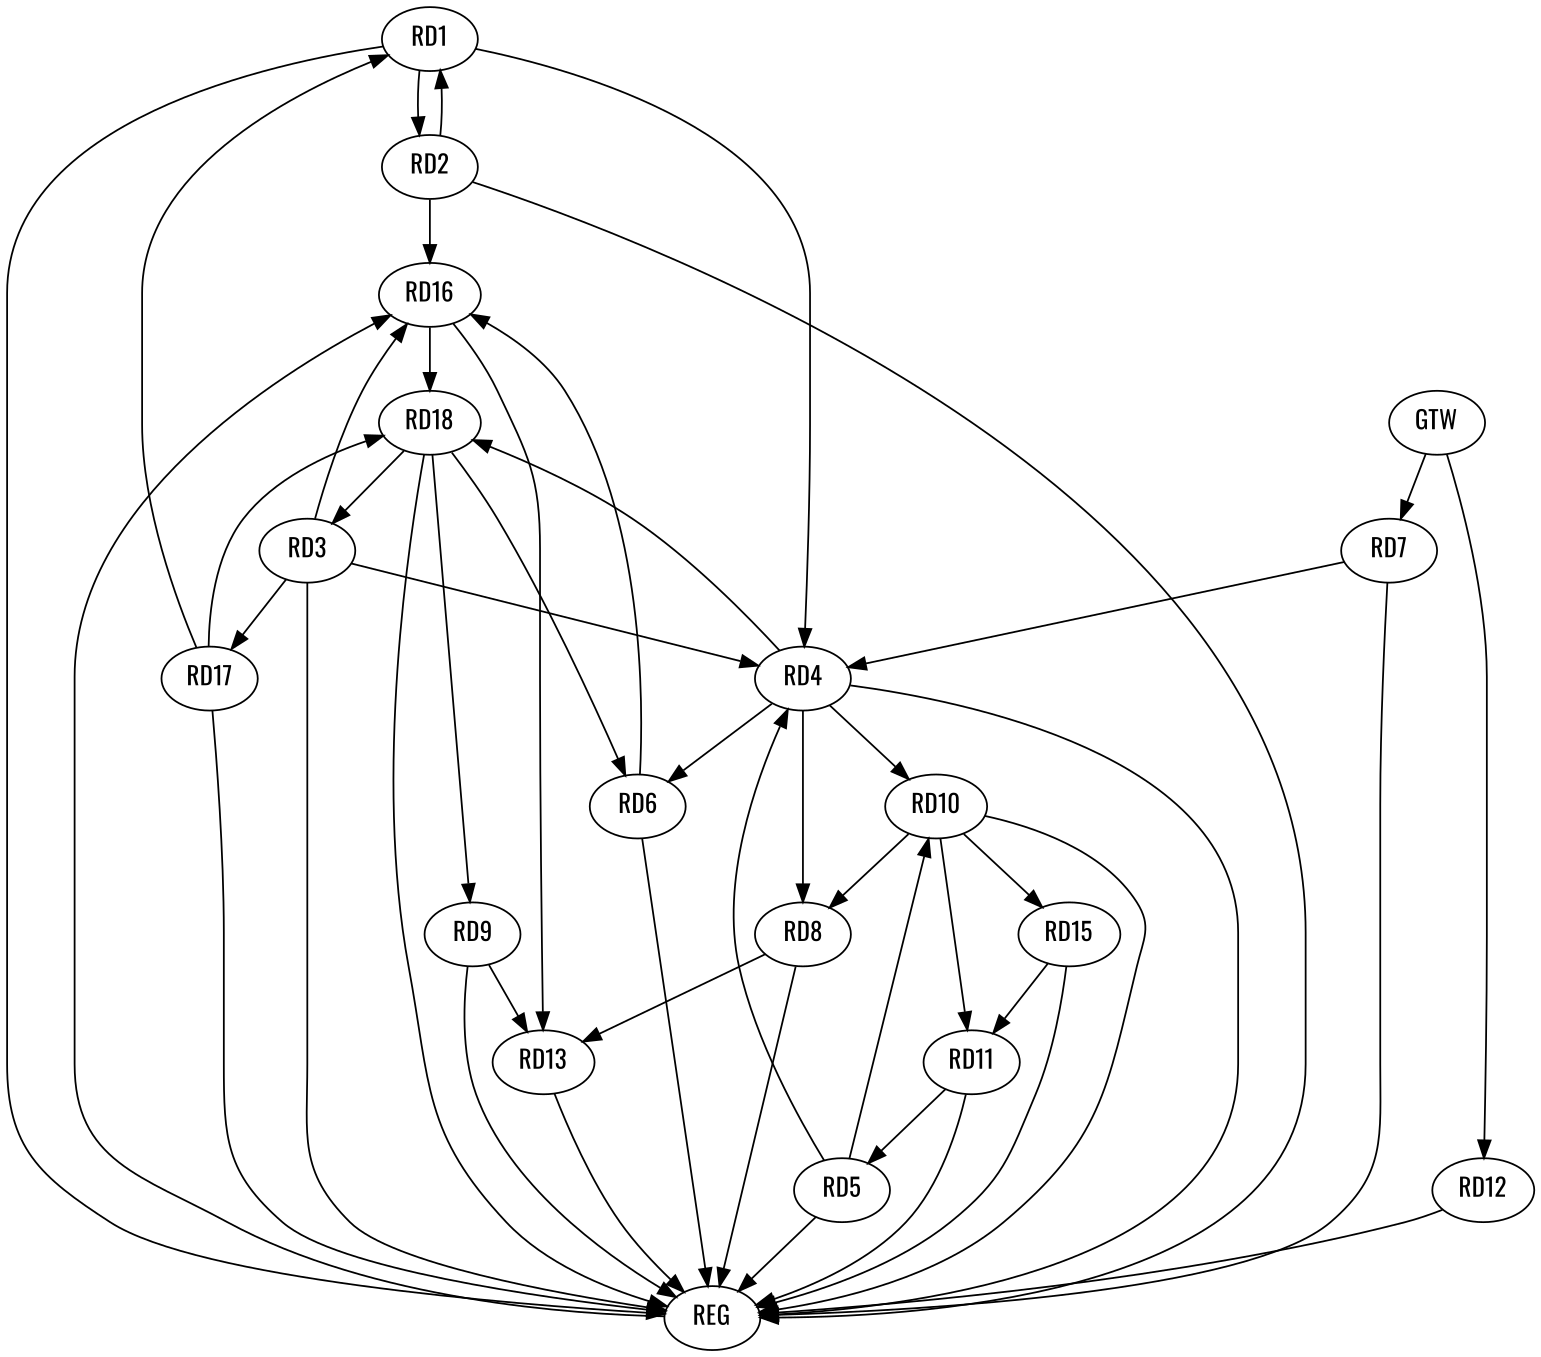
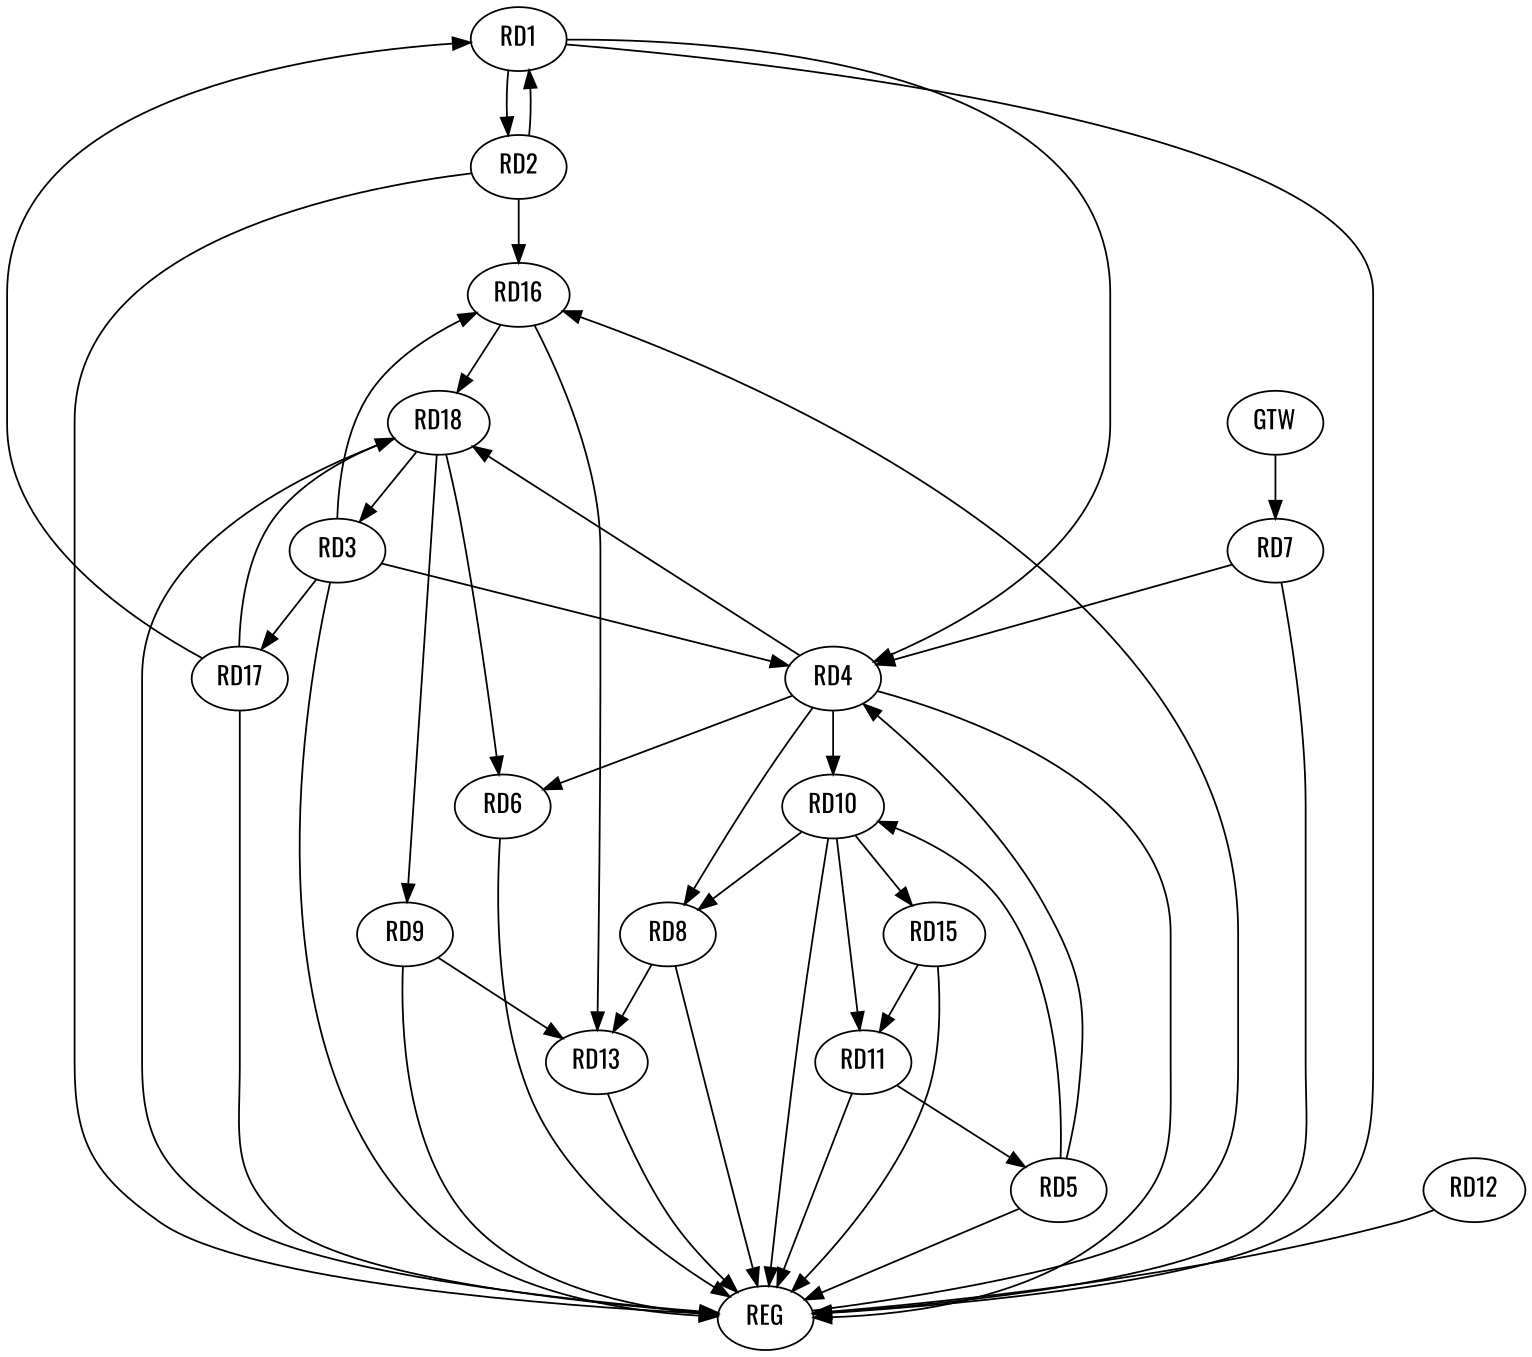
(619, 526) -> none
(1487, 795) -> none
